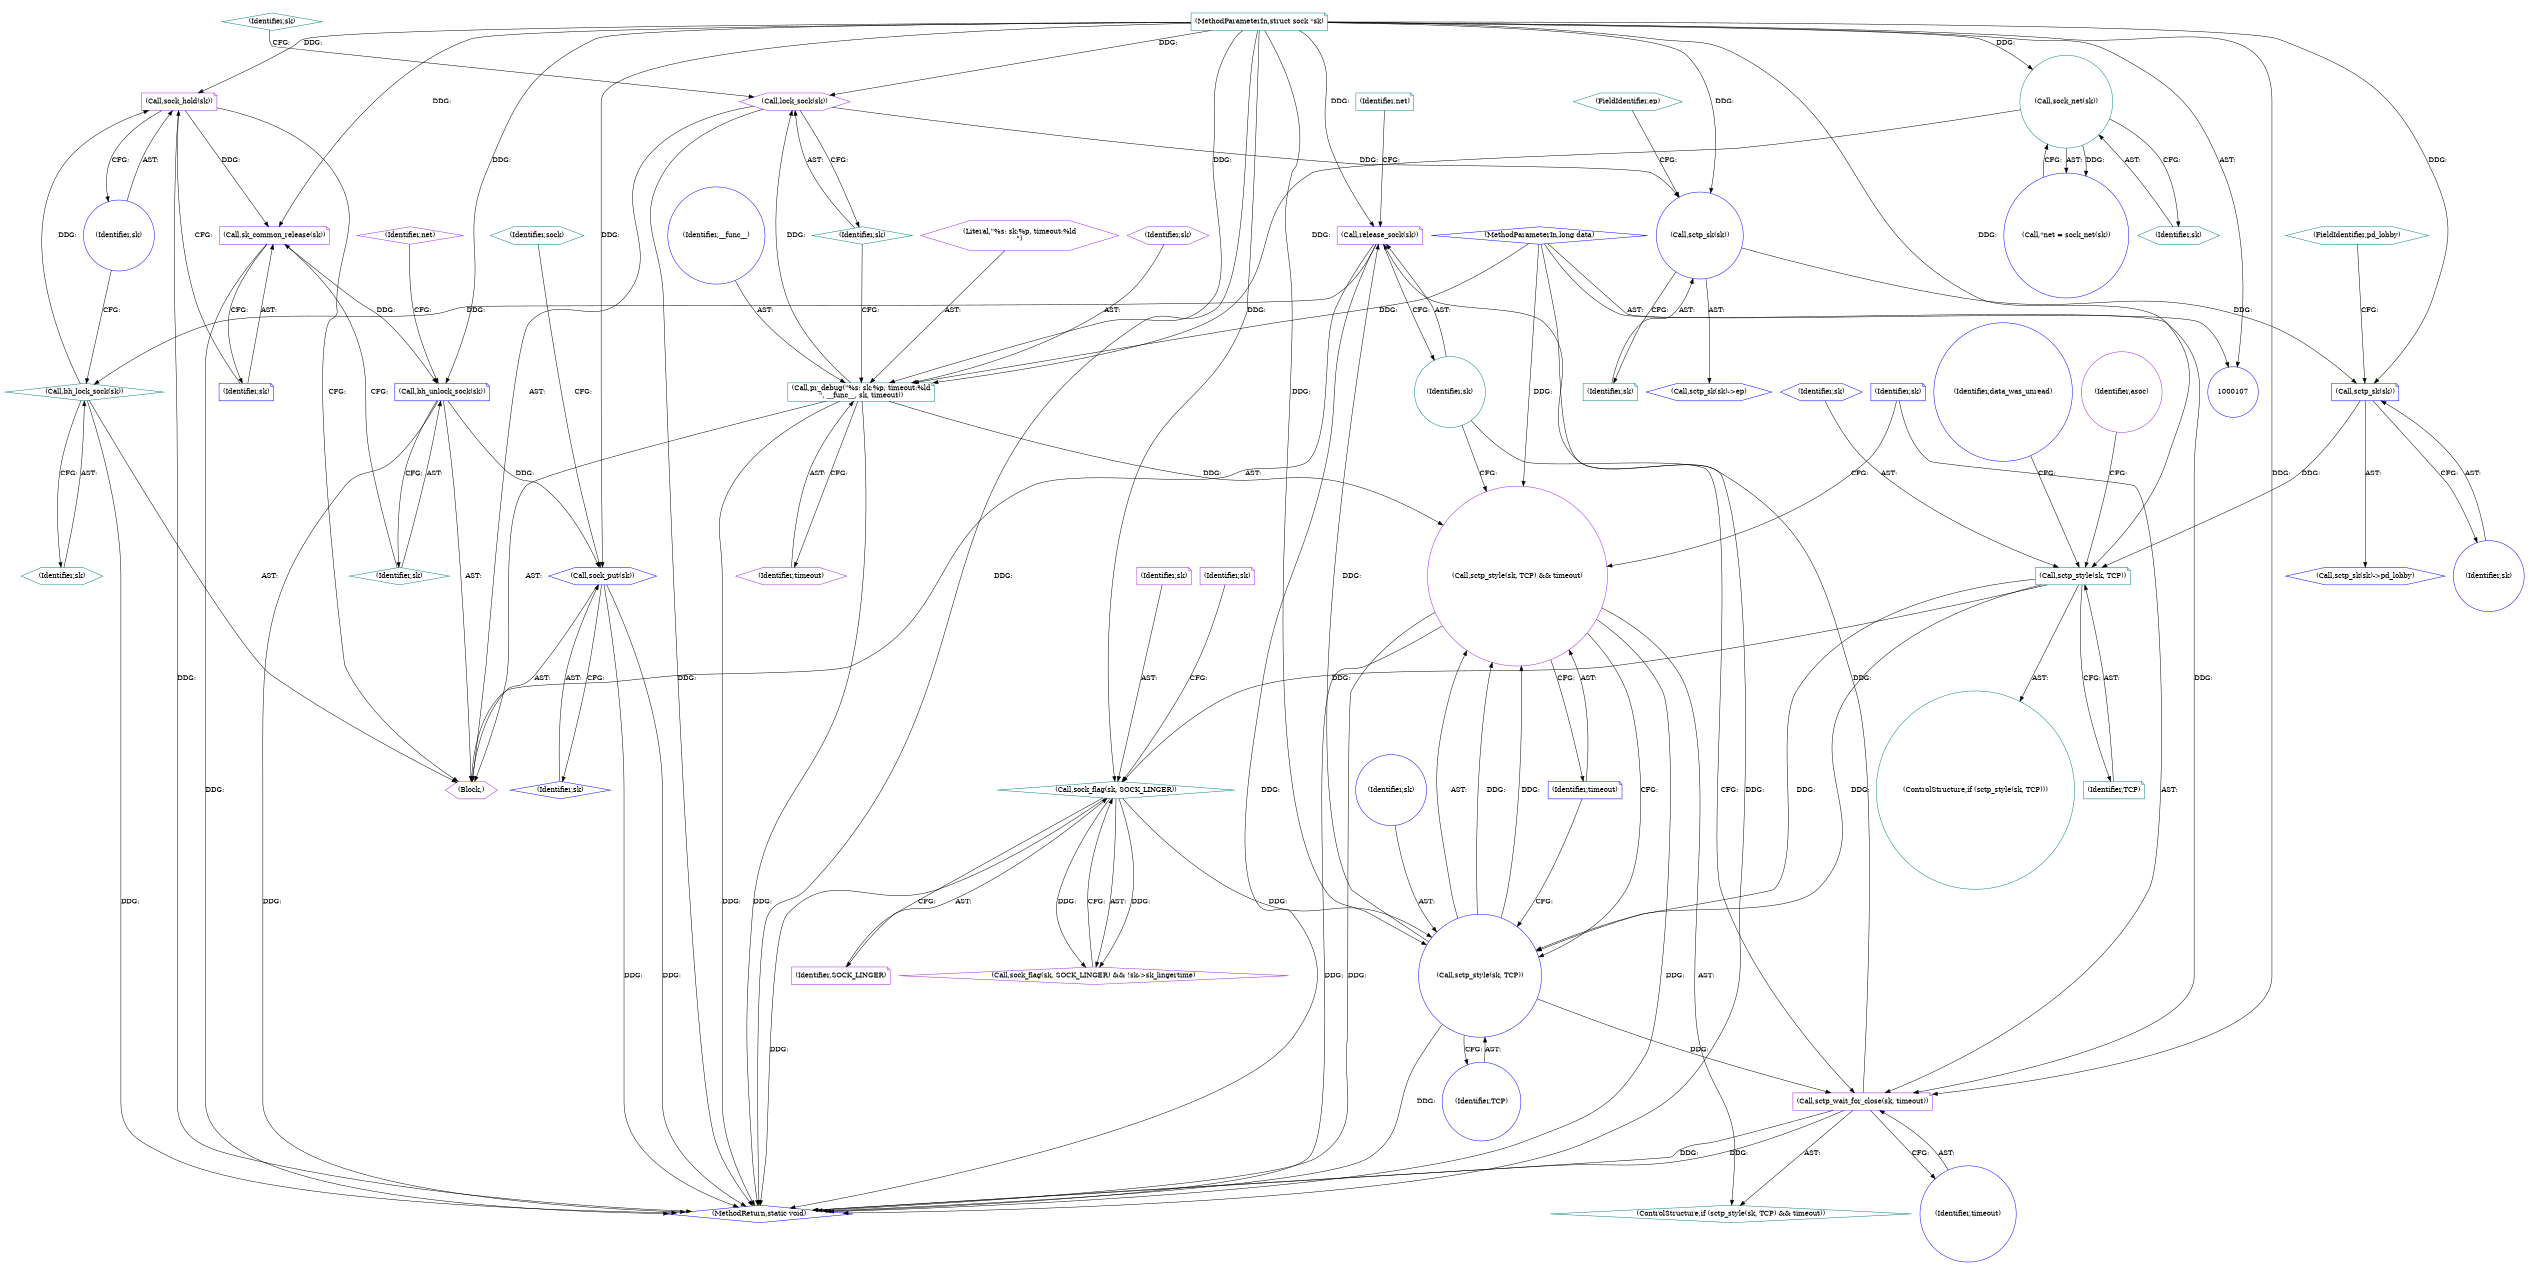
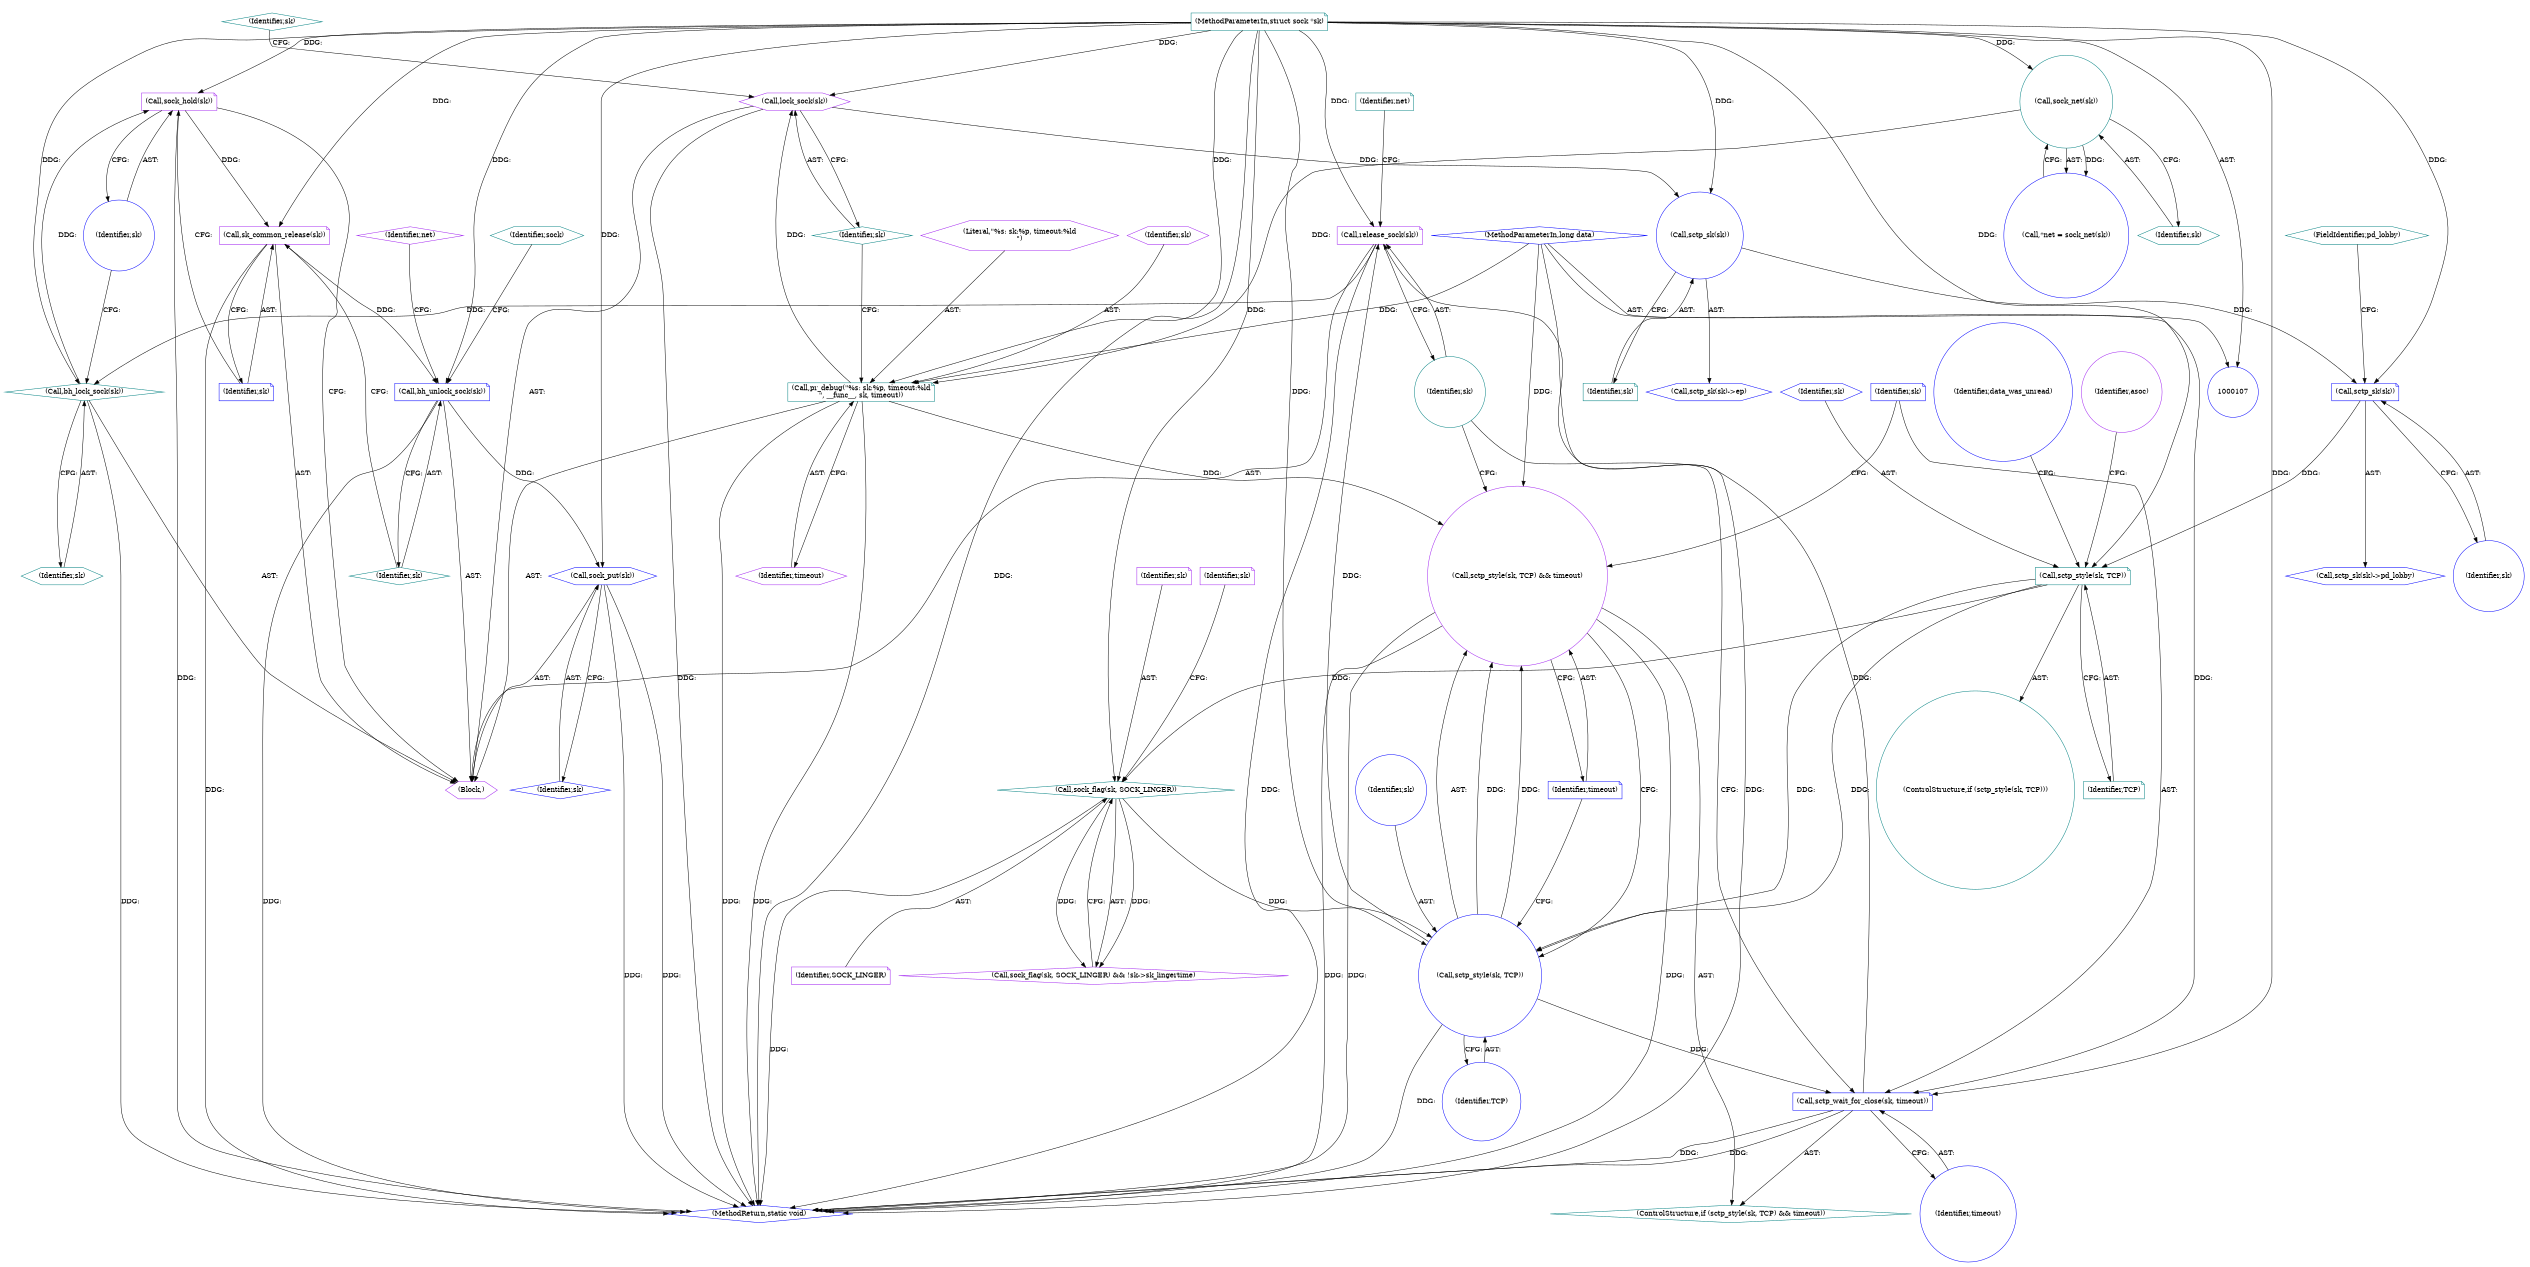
none -> (295, 38)
(1628, 102) -> none
(716, 236) -> none
(564, 404) -> (491, 312)
none -> (301, 531)
(969, 872) -> none
(1863, 1102) -> (1863, 1102)
